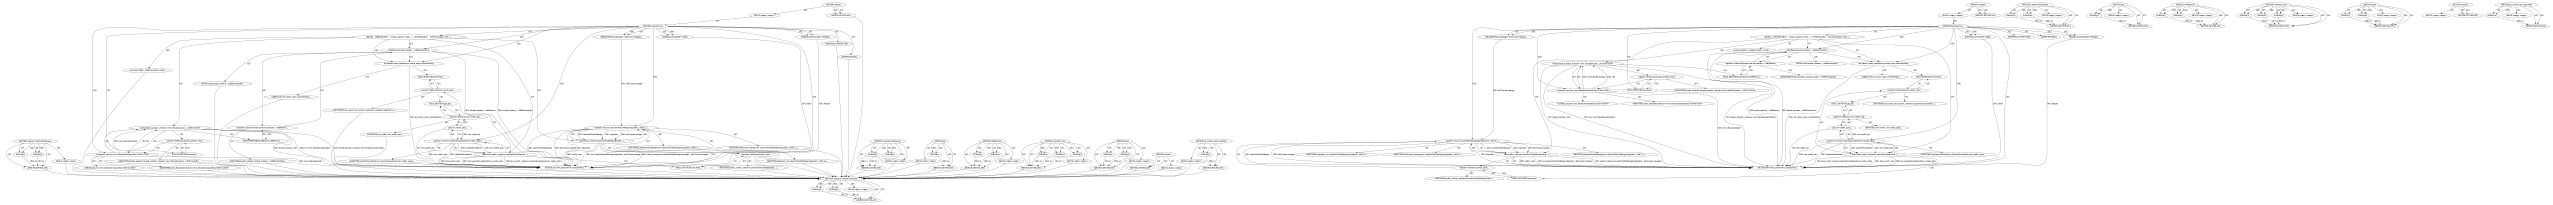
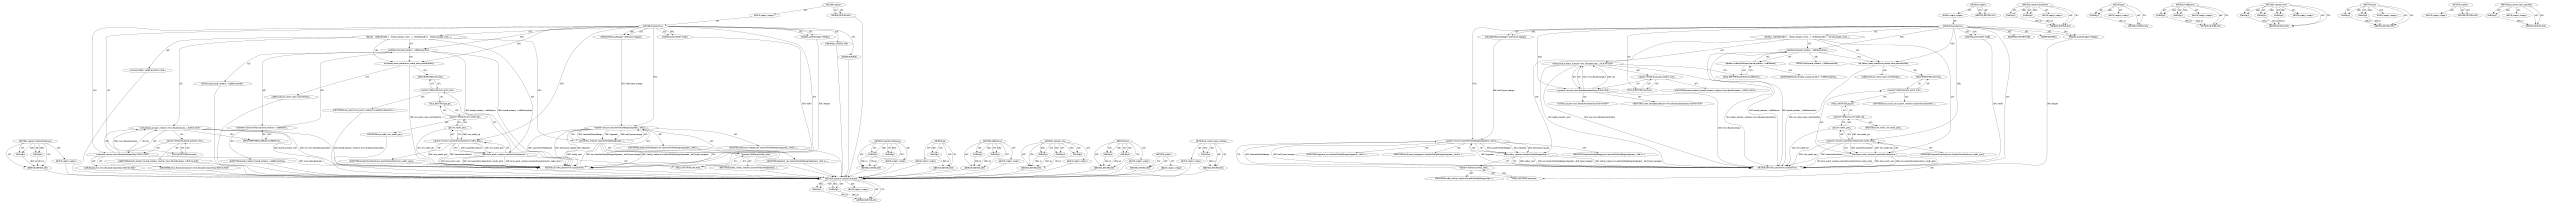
(1751, 50) -> none
